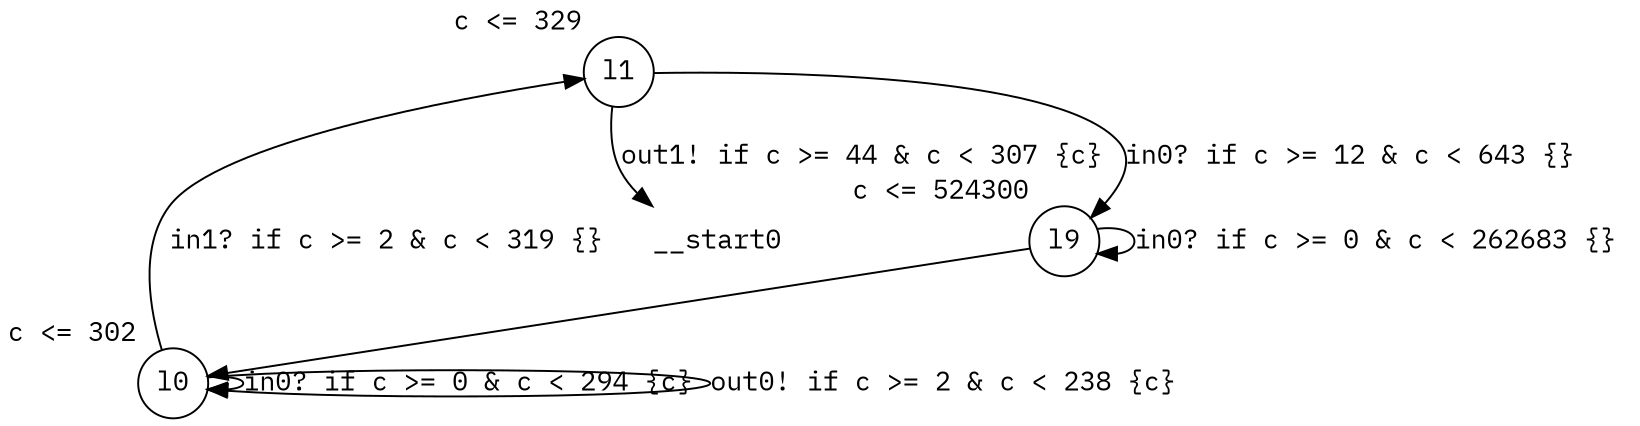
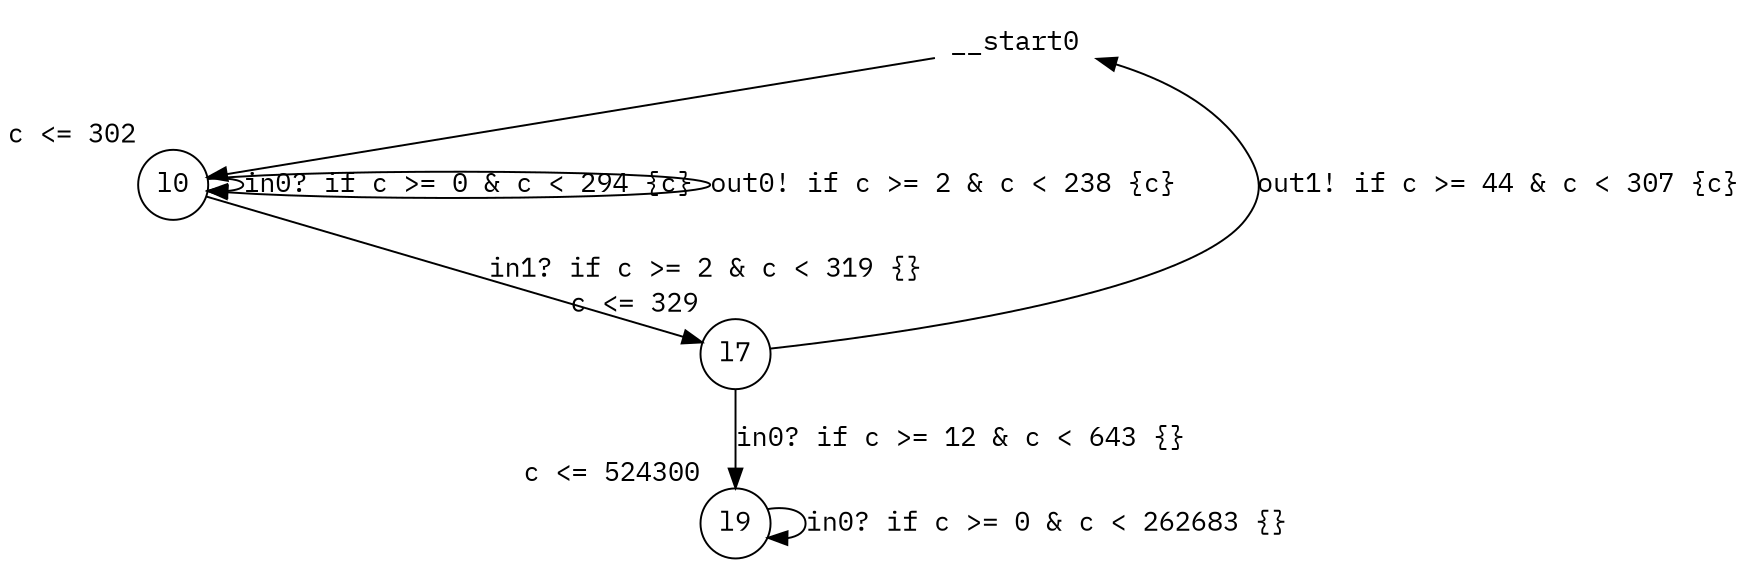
(619, 72) -> (736, 354)
(629, 311) -> (581, 116)
